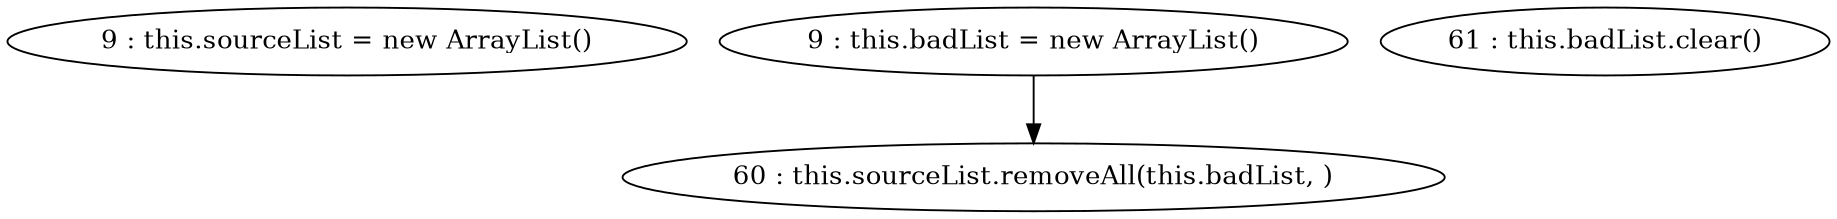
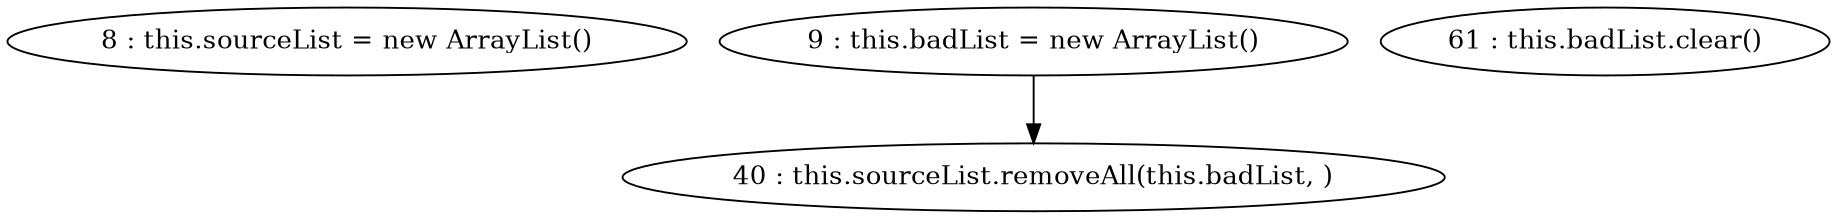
(347, 41) -> (347, 41)
(1034, 177) -> (1034, 177)
